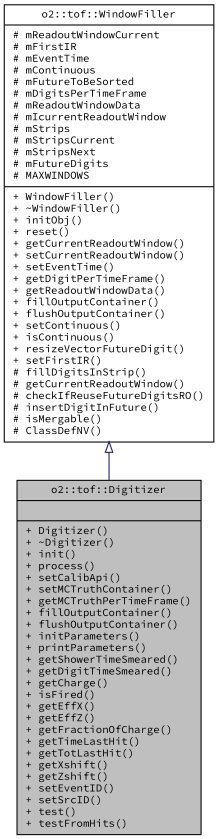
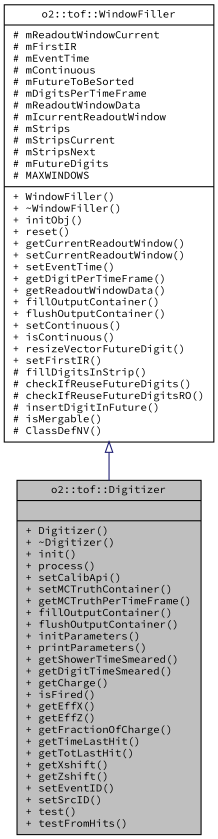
(99, 384) -> (103, 384)
